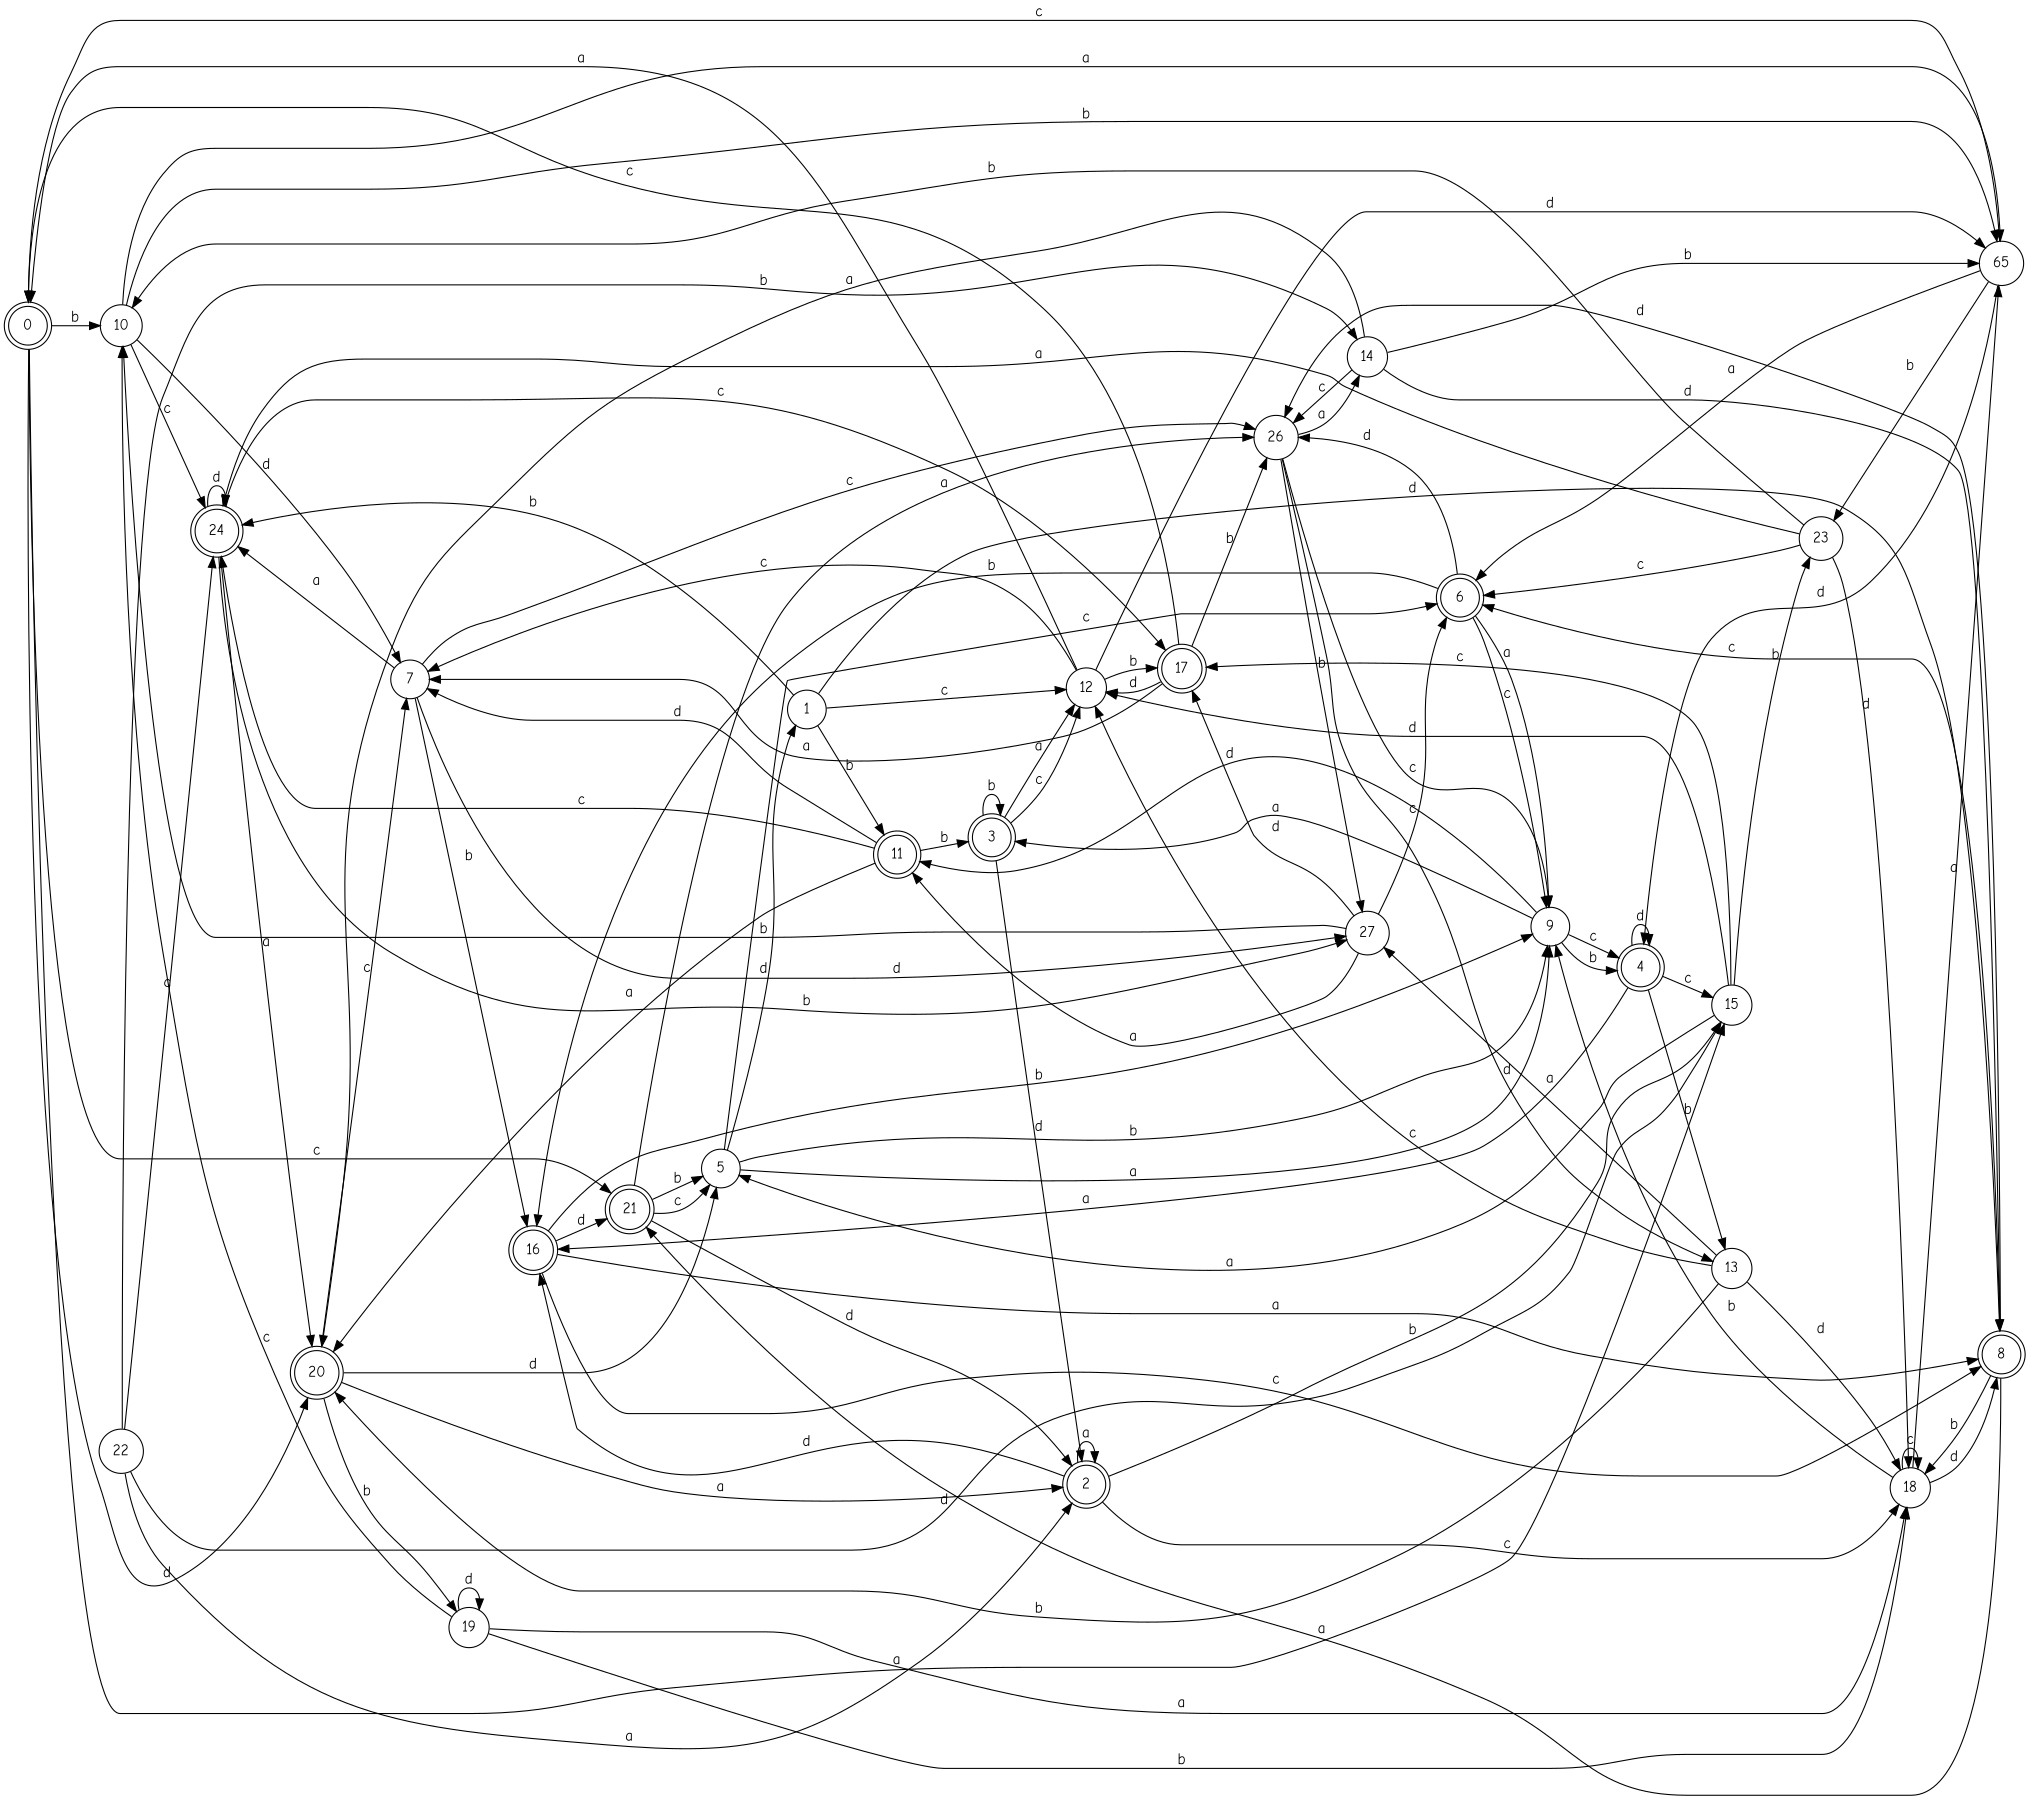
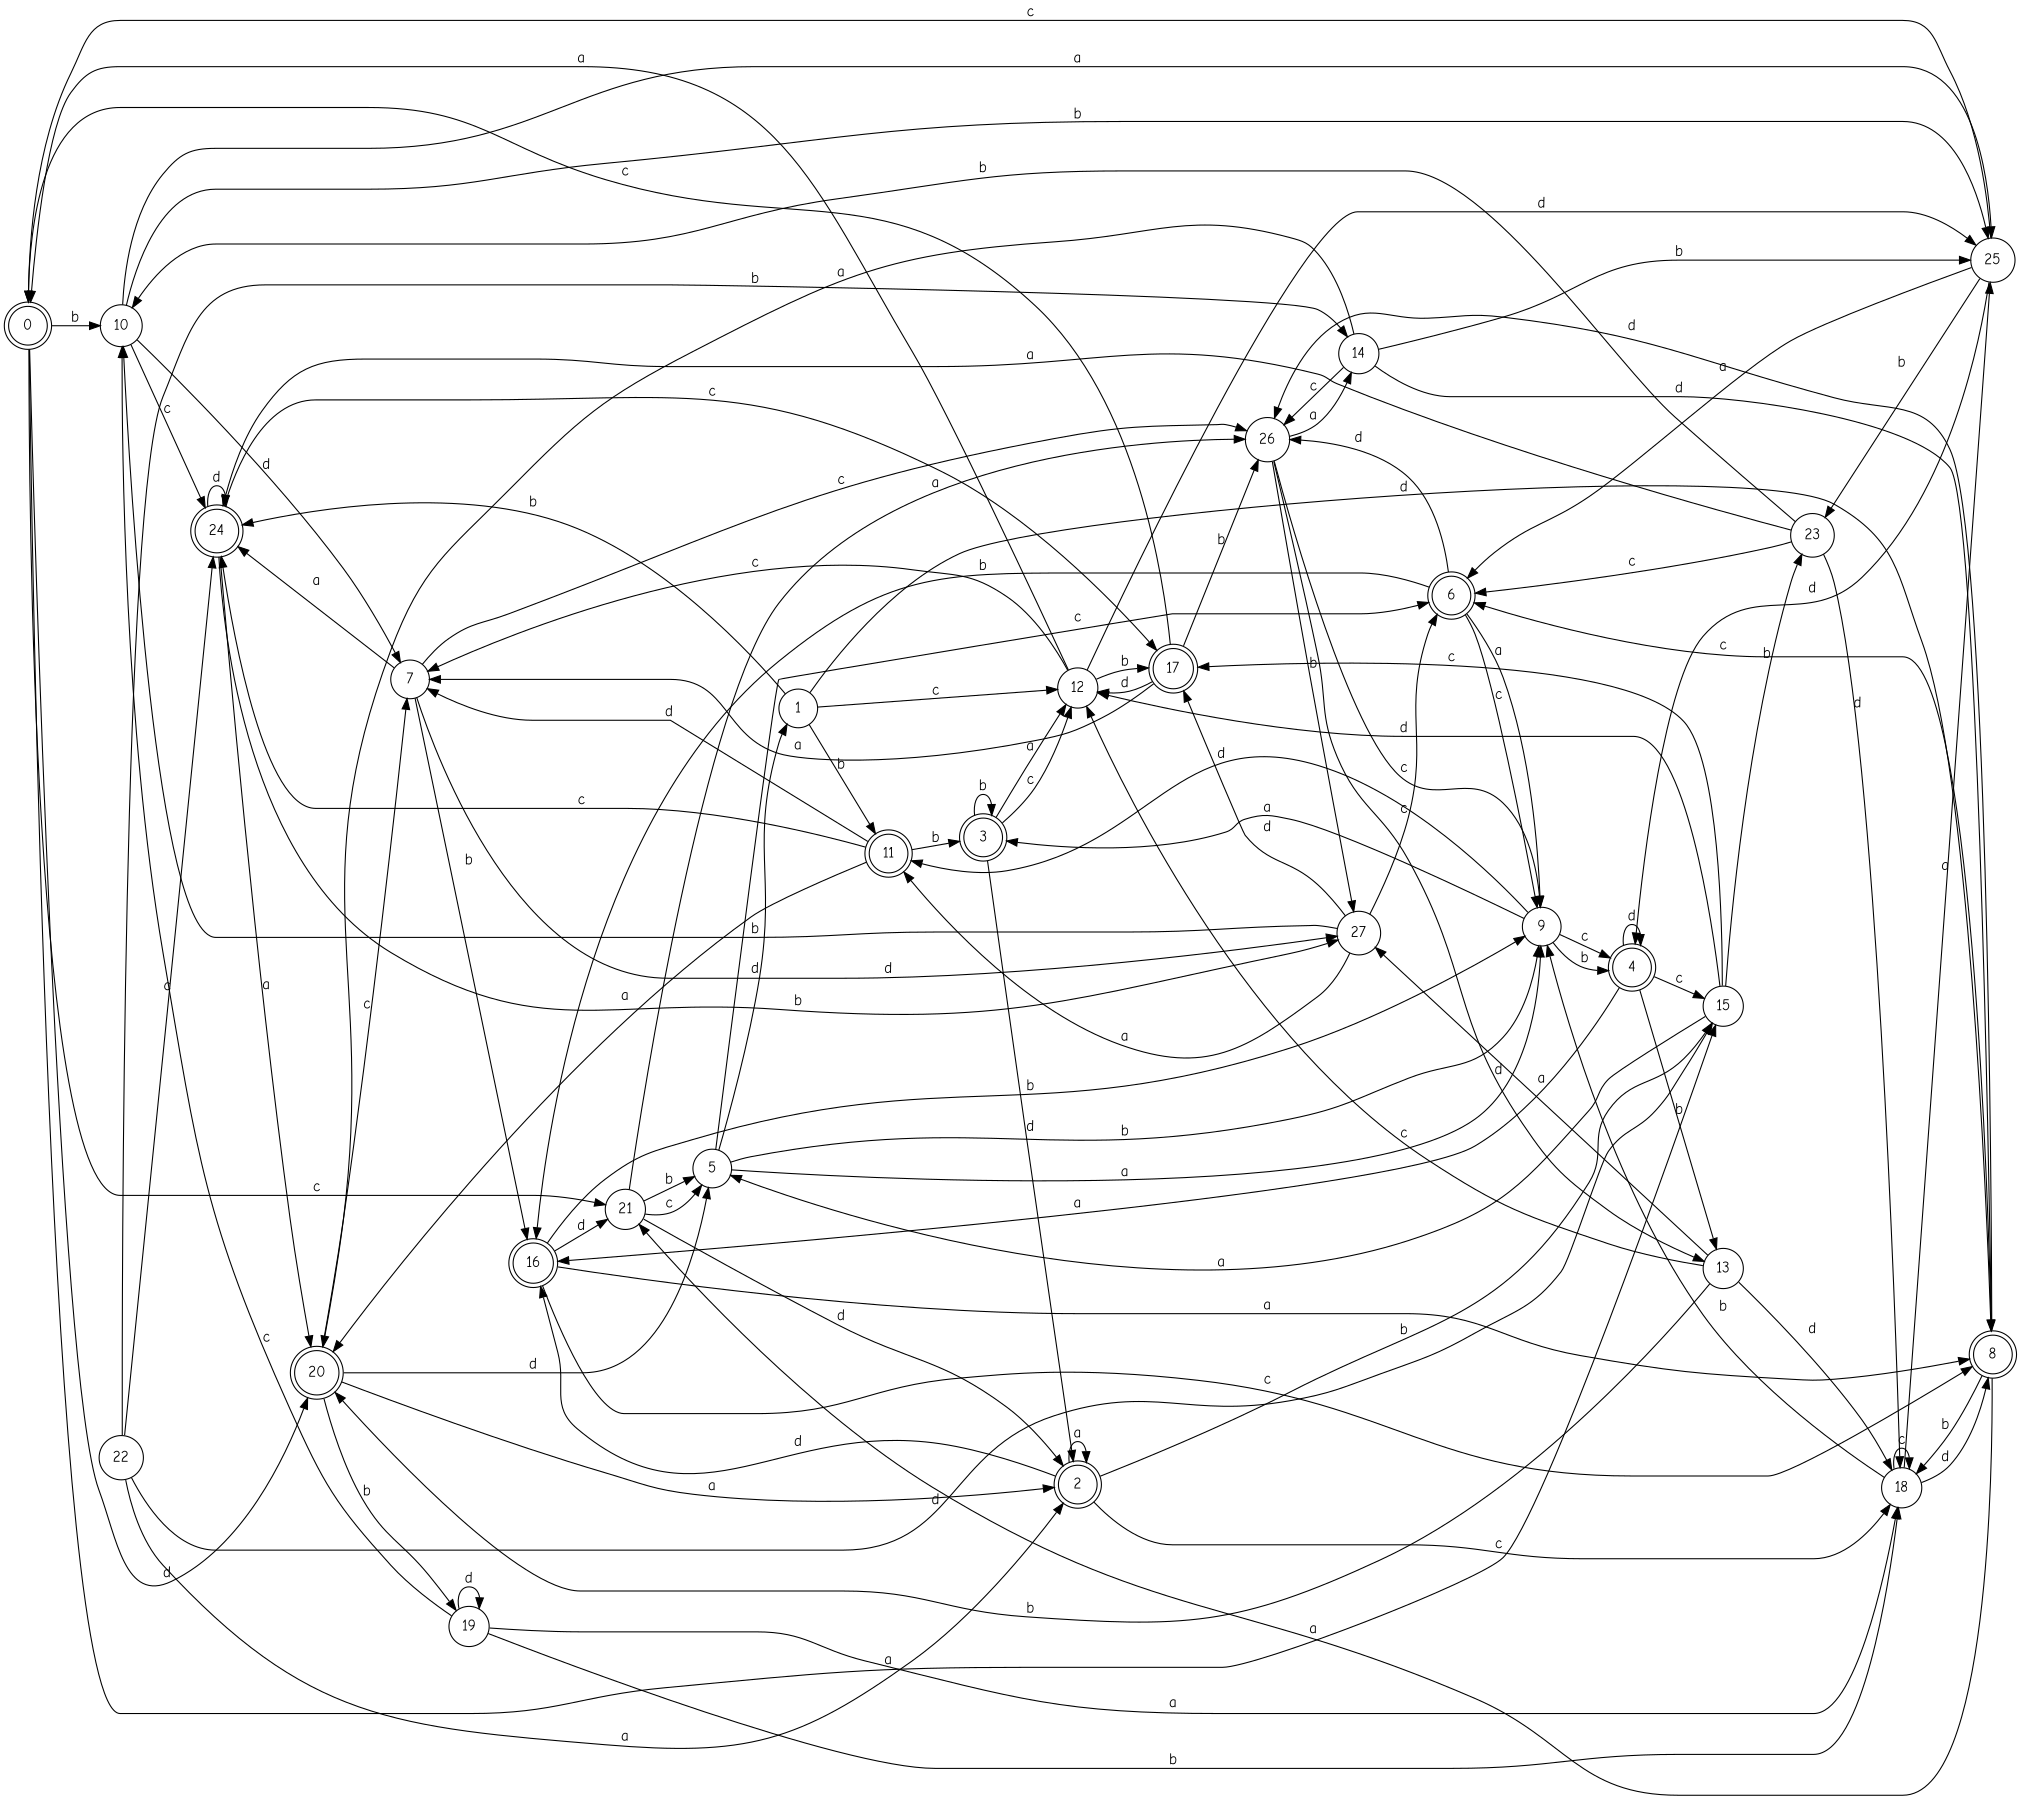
(2002, 263) -> (1993, 260)
(630, 1209) -> (625, 1209)
